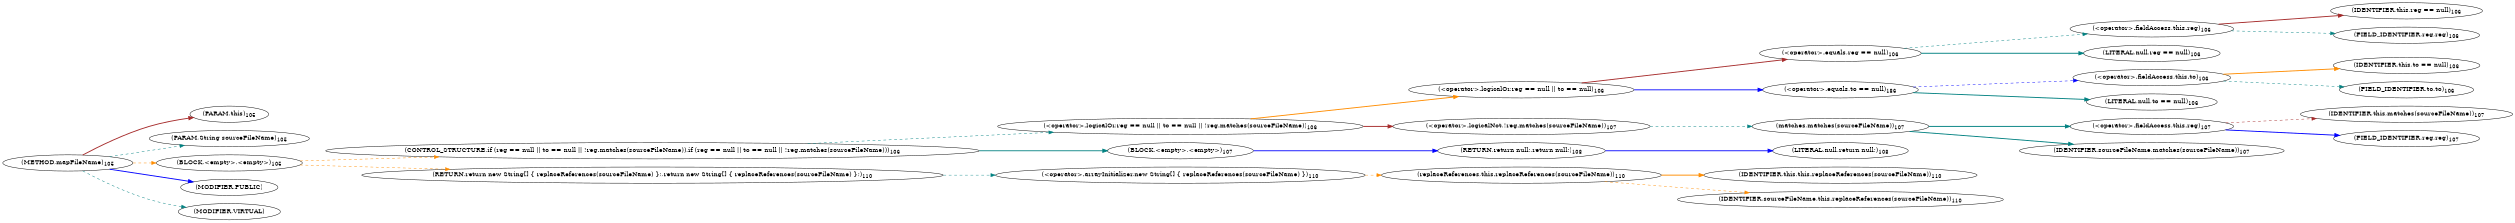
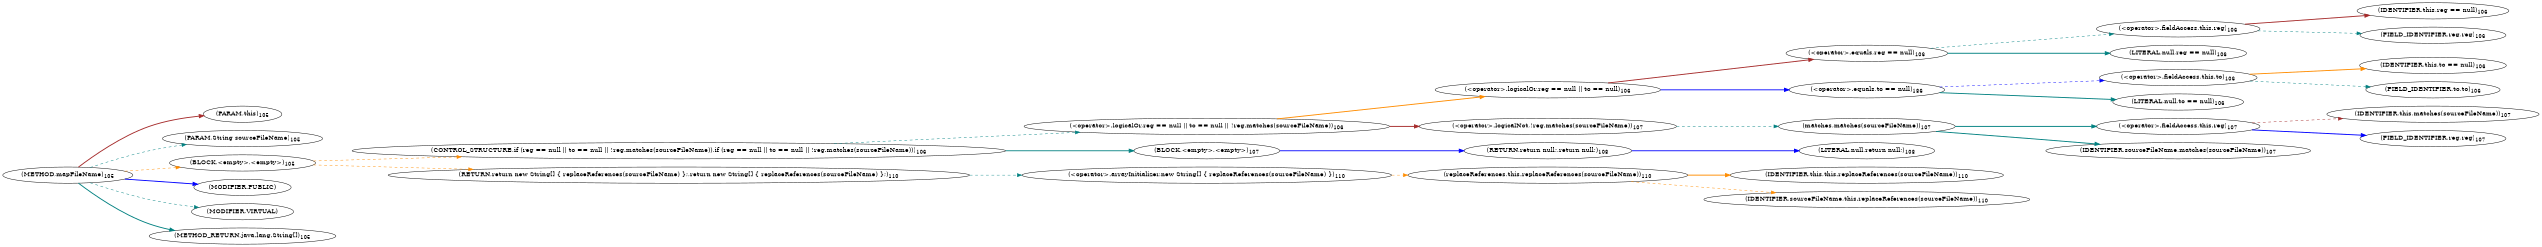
none -> (243, 236)
